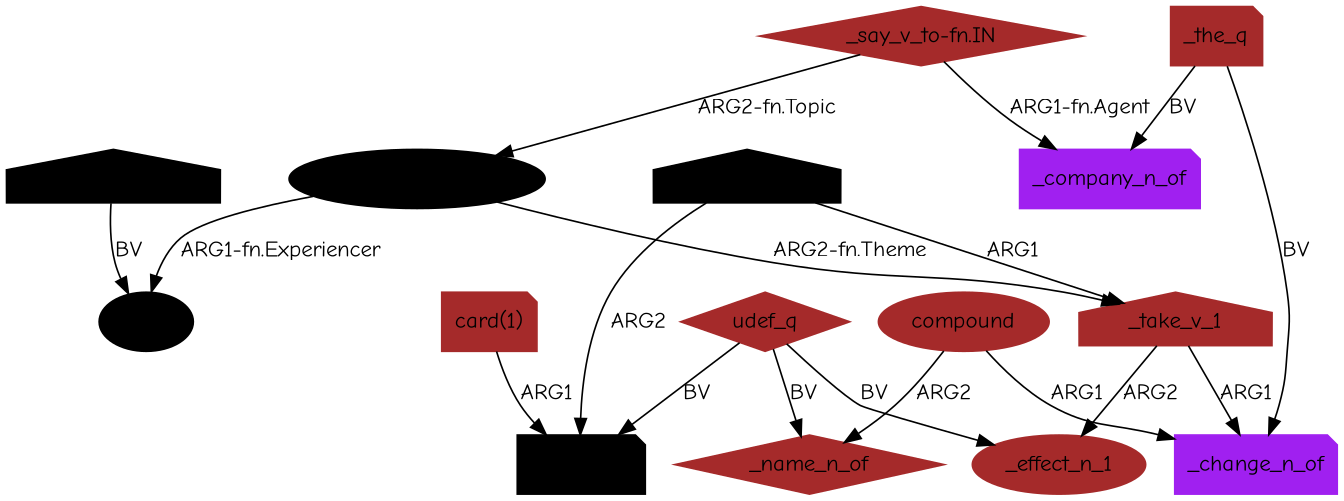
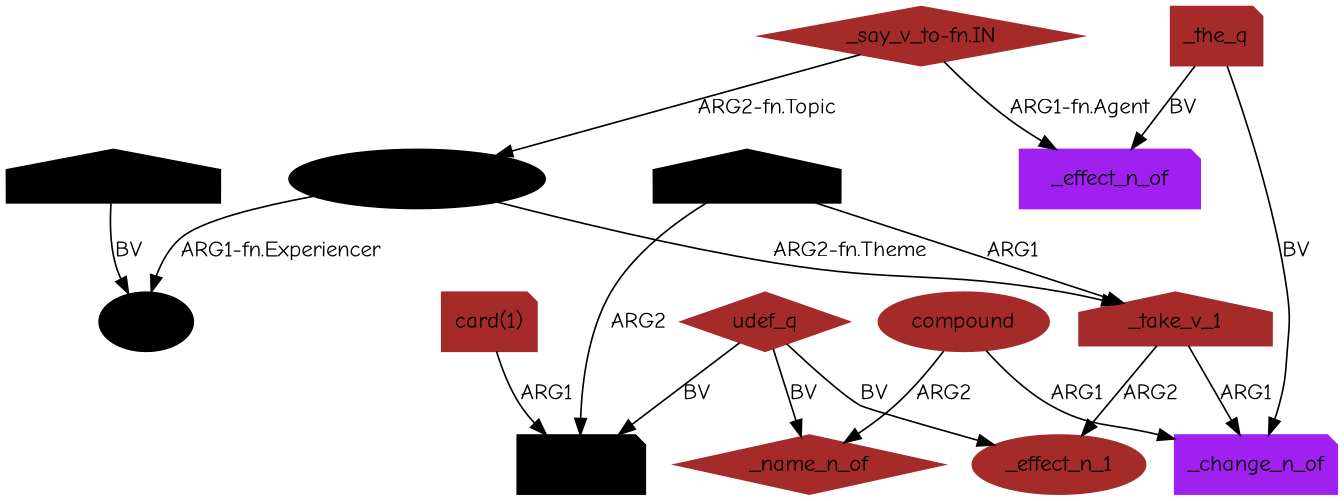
(1110, 179) -> (1110, 179)
